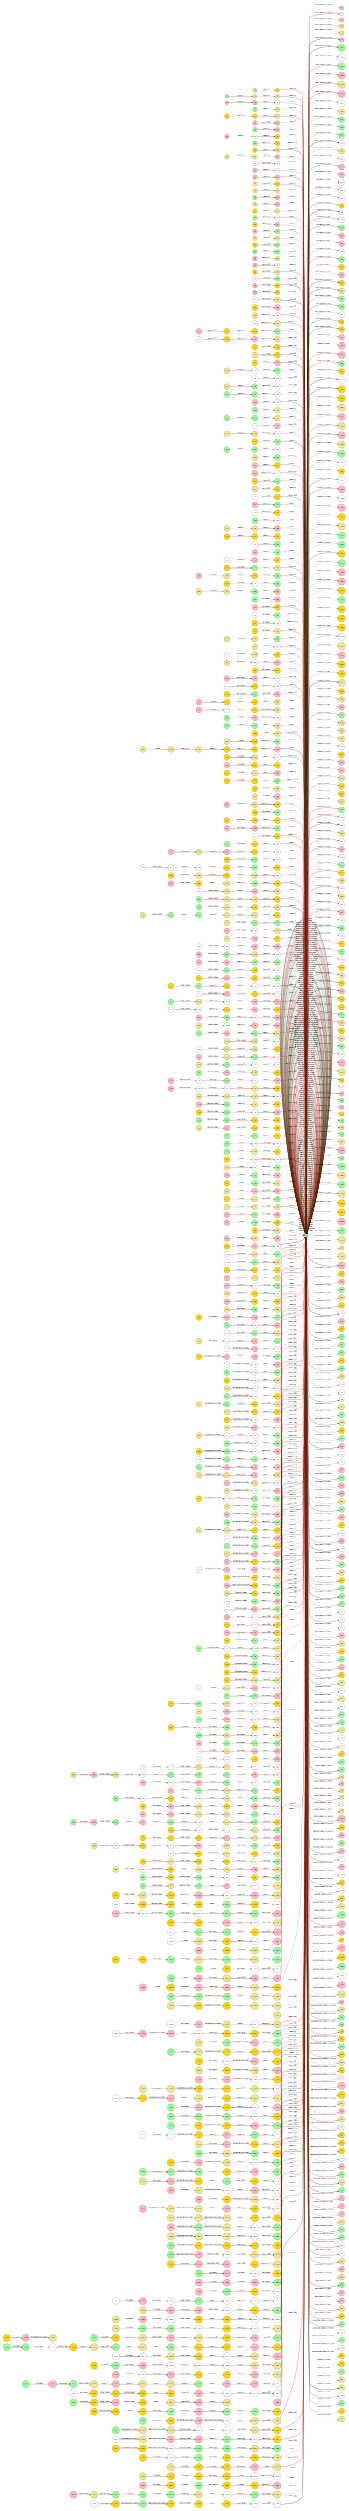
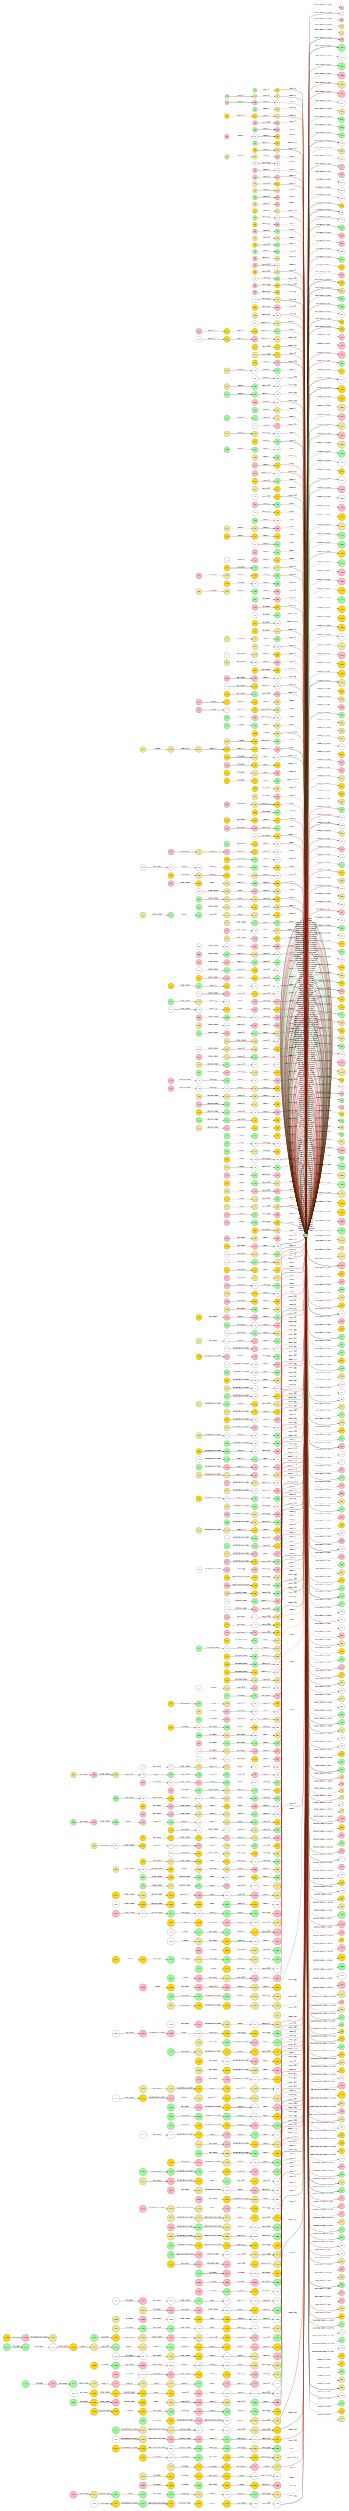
none -> (255, 2402)
